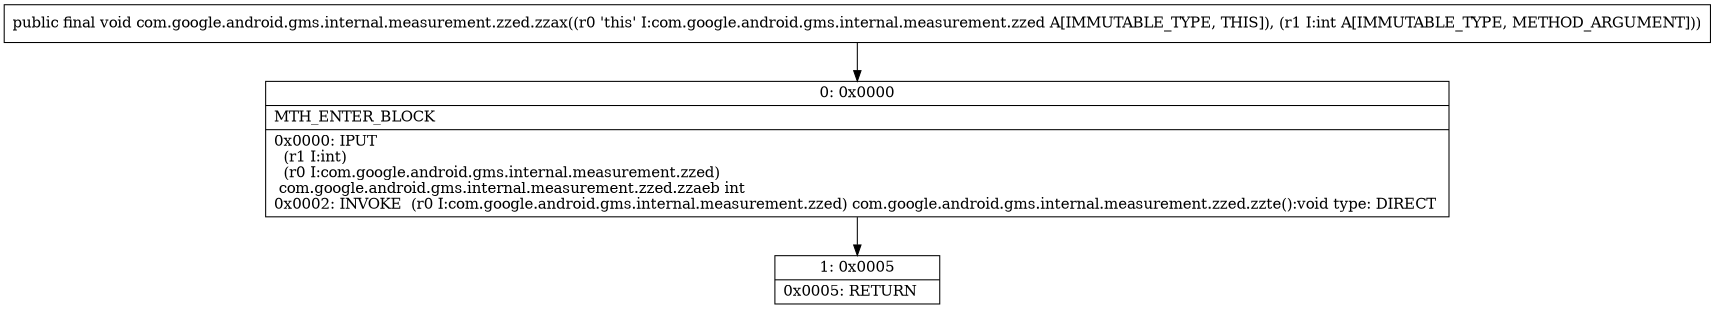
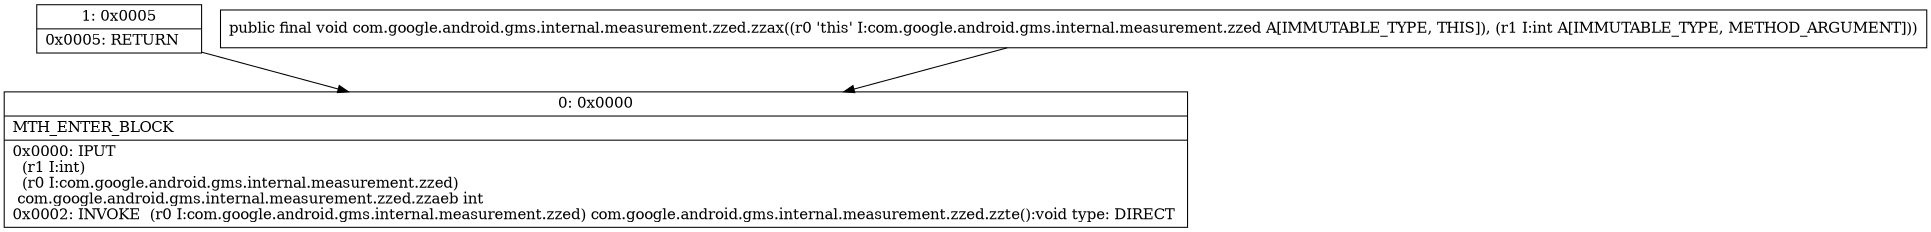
(857, 231) -> (270, 71)
